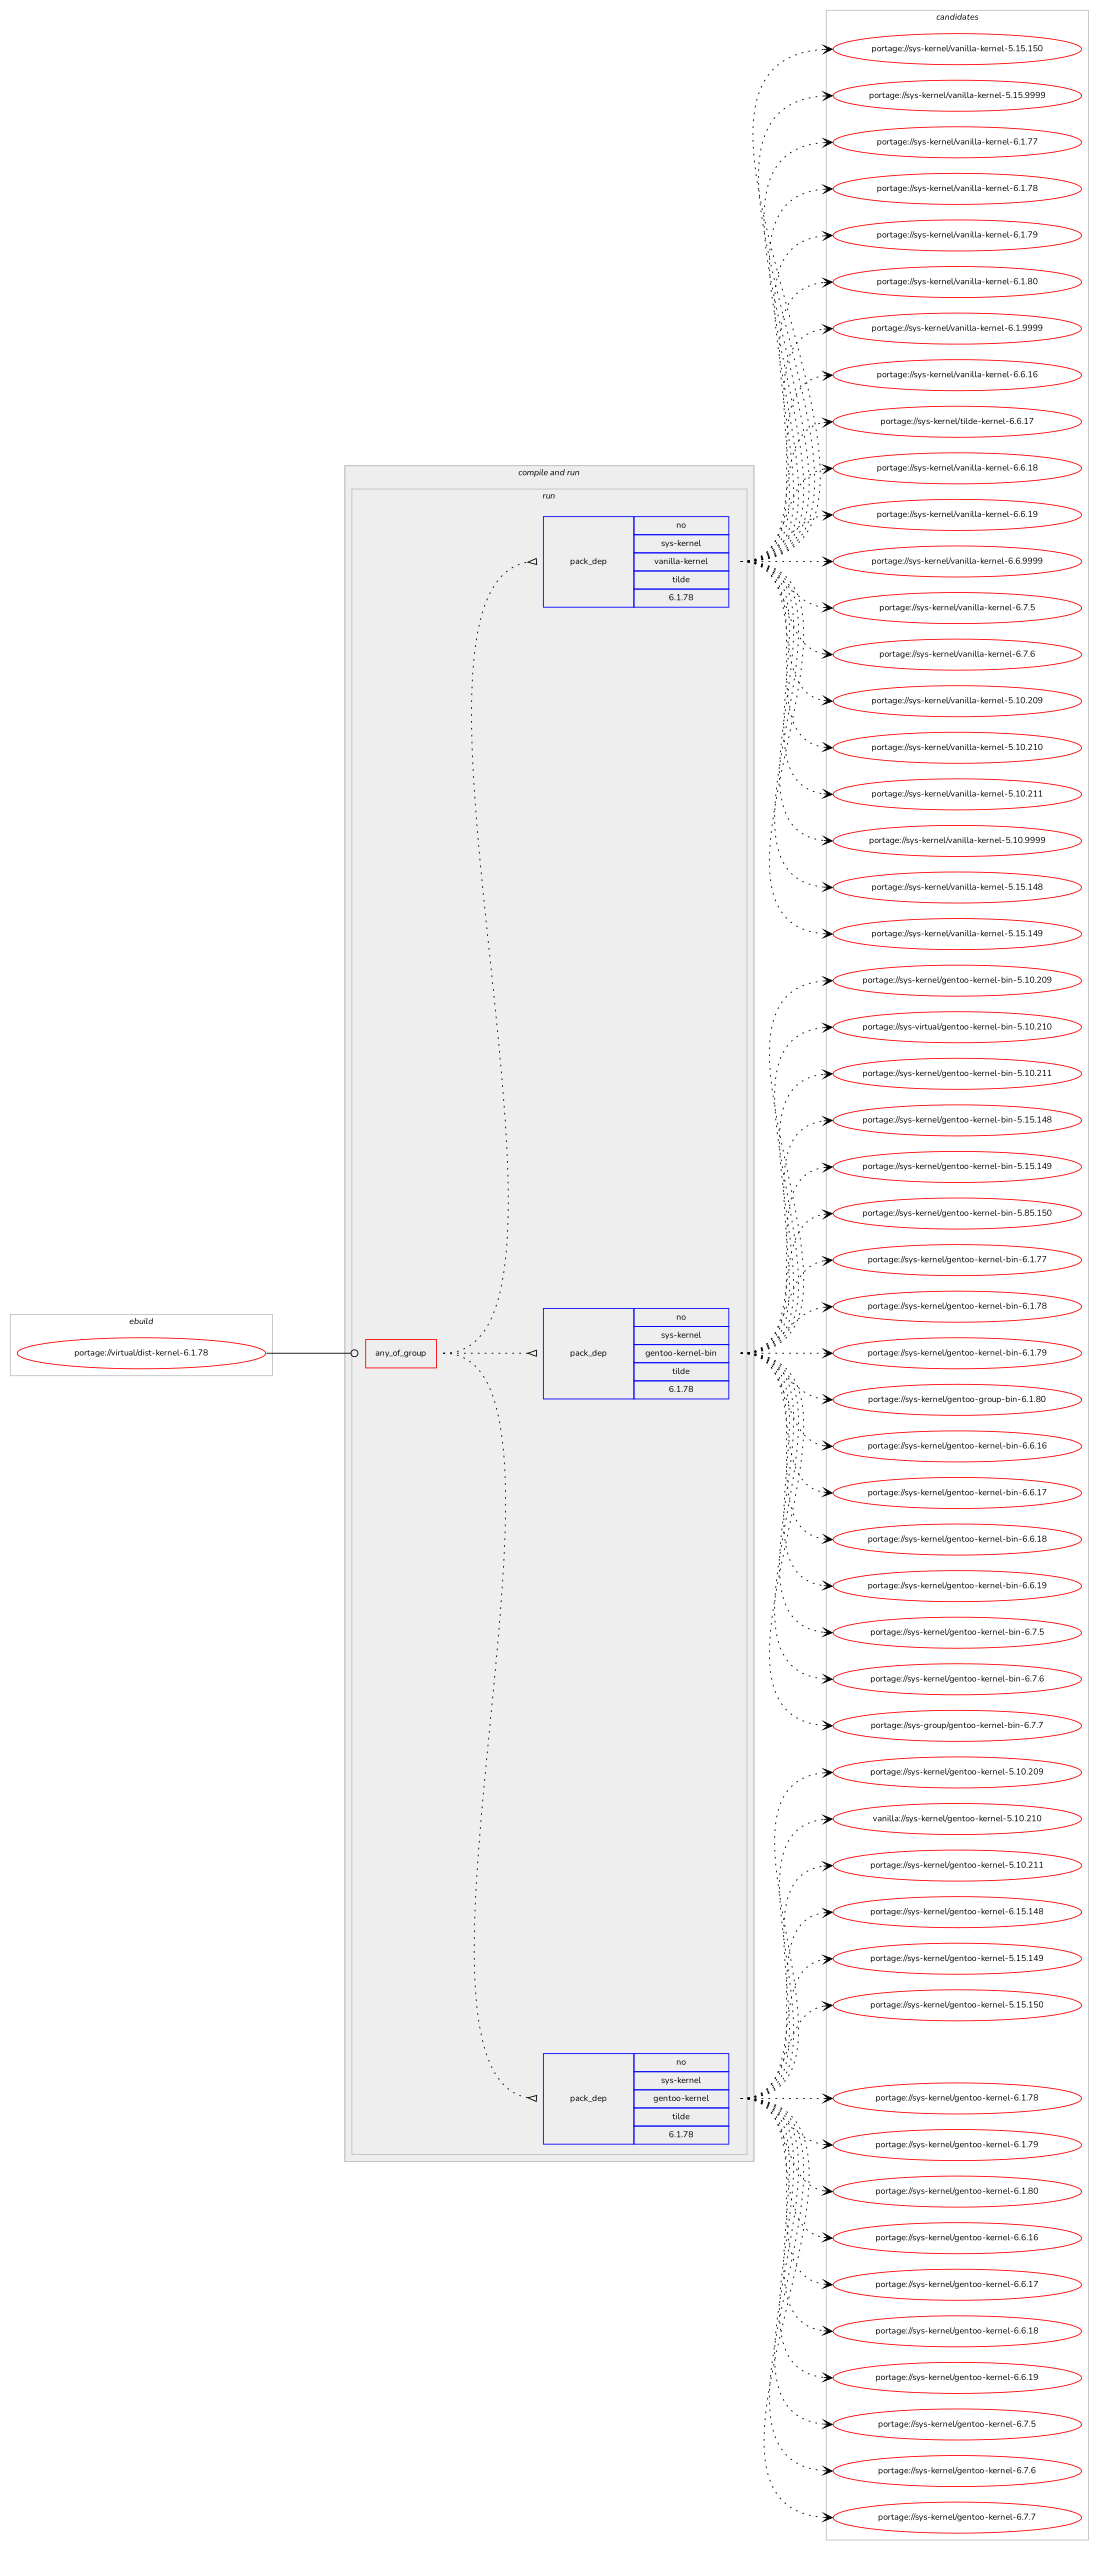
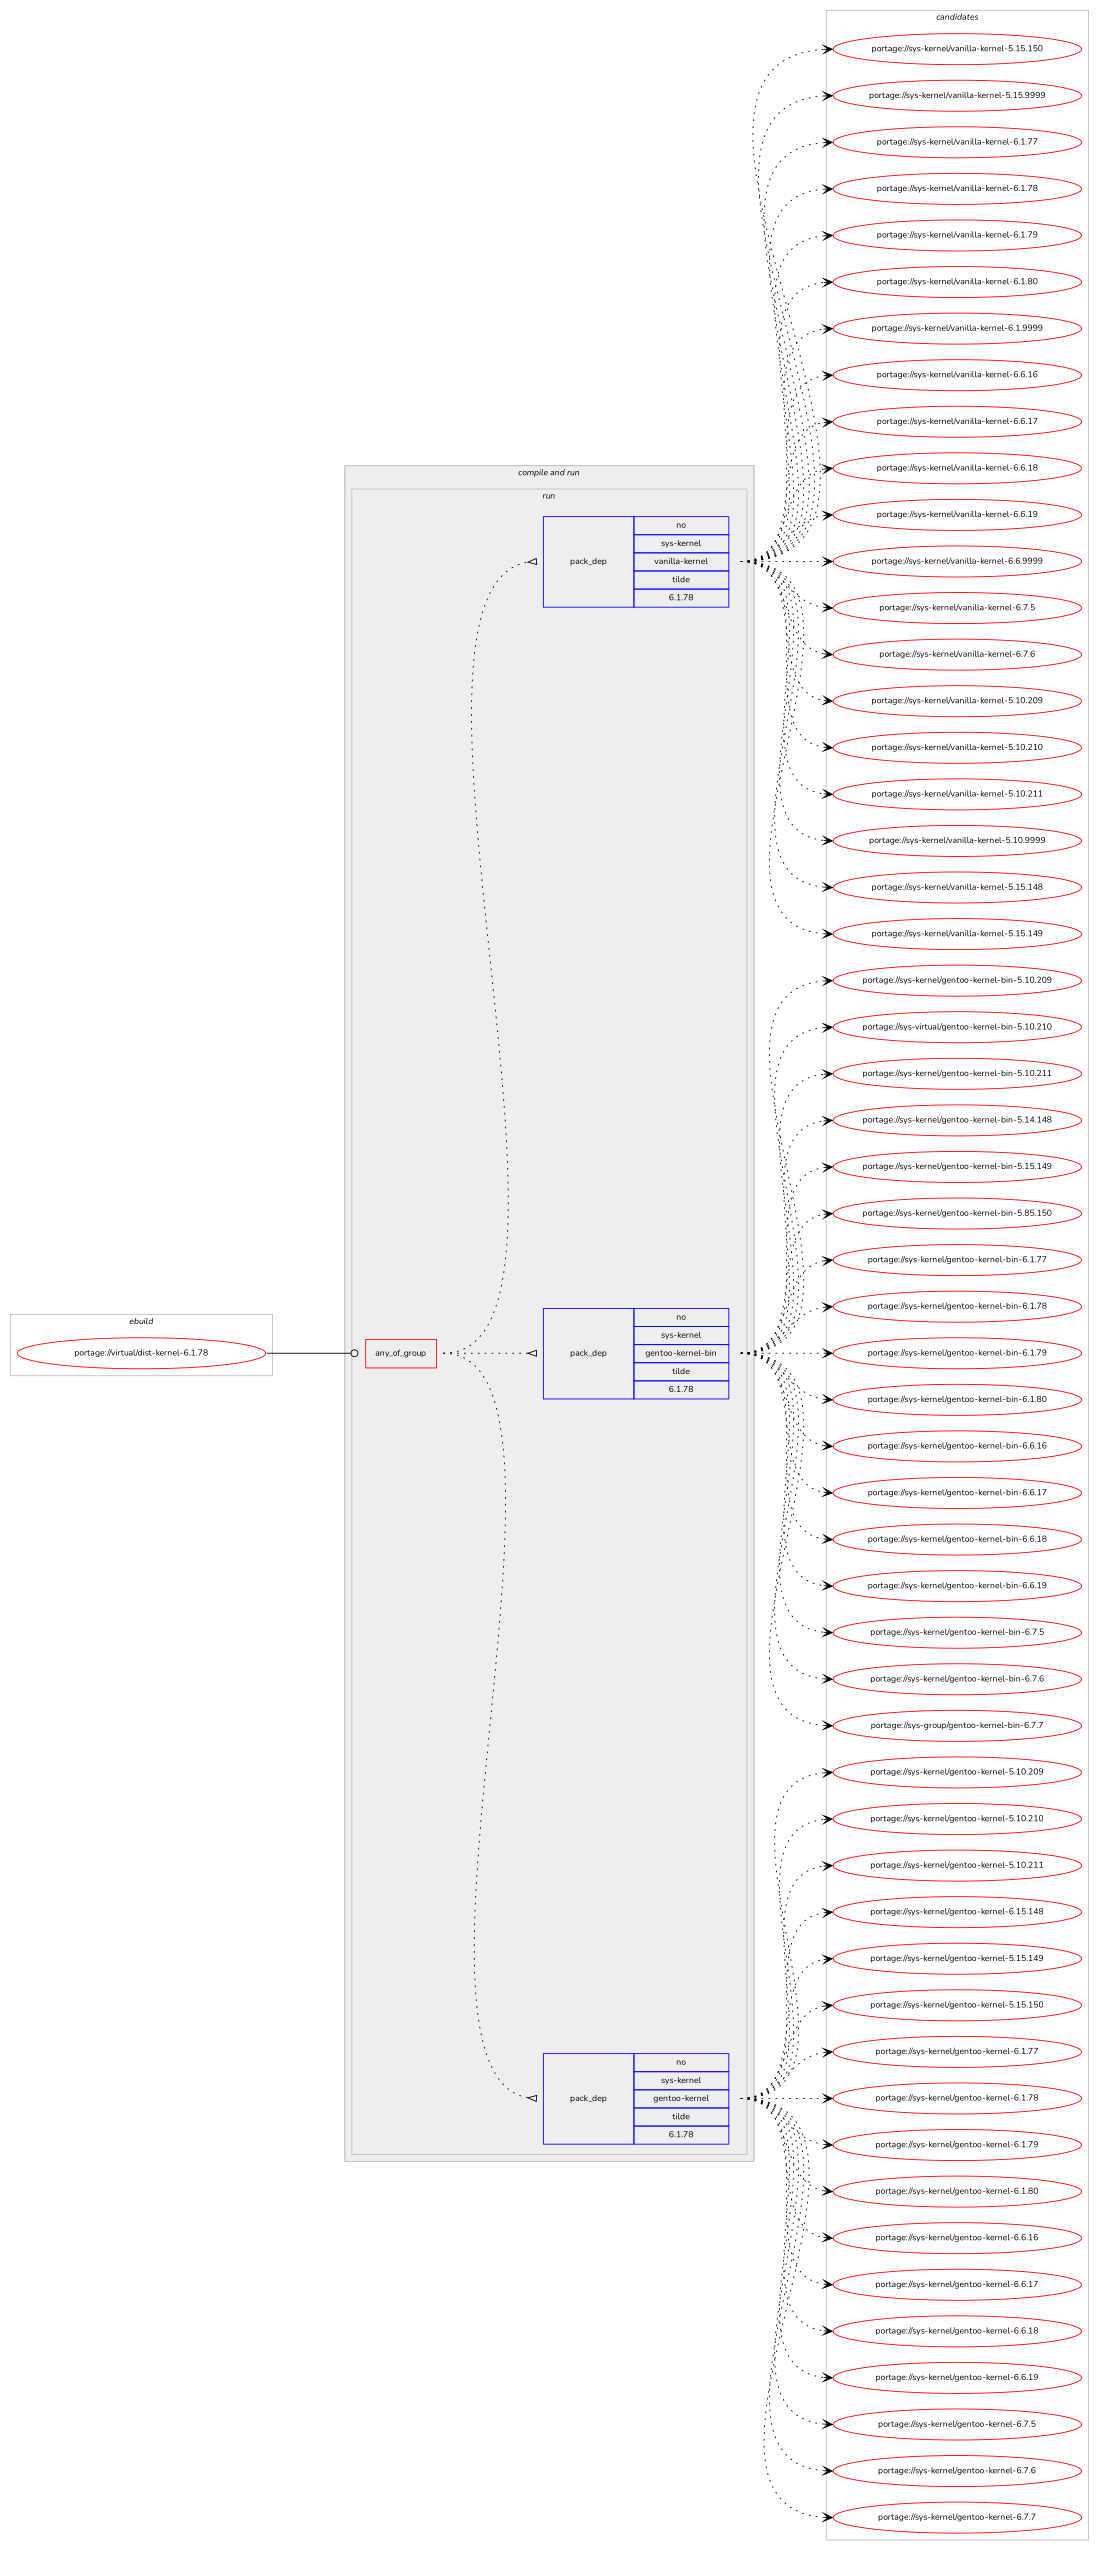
(957, 422) -> (957, 422)
(957, 1120) -> (957, 1120)
(957, 1400) -> (957, 1400)
(957, 1819) -> (957, 1819)
none -> (957, 2052)
